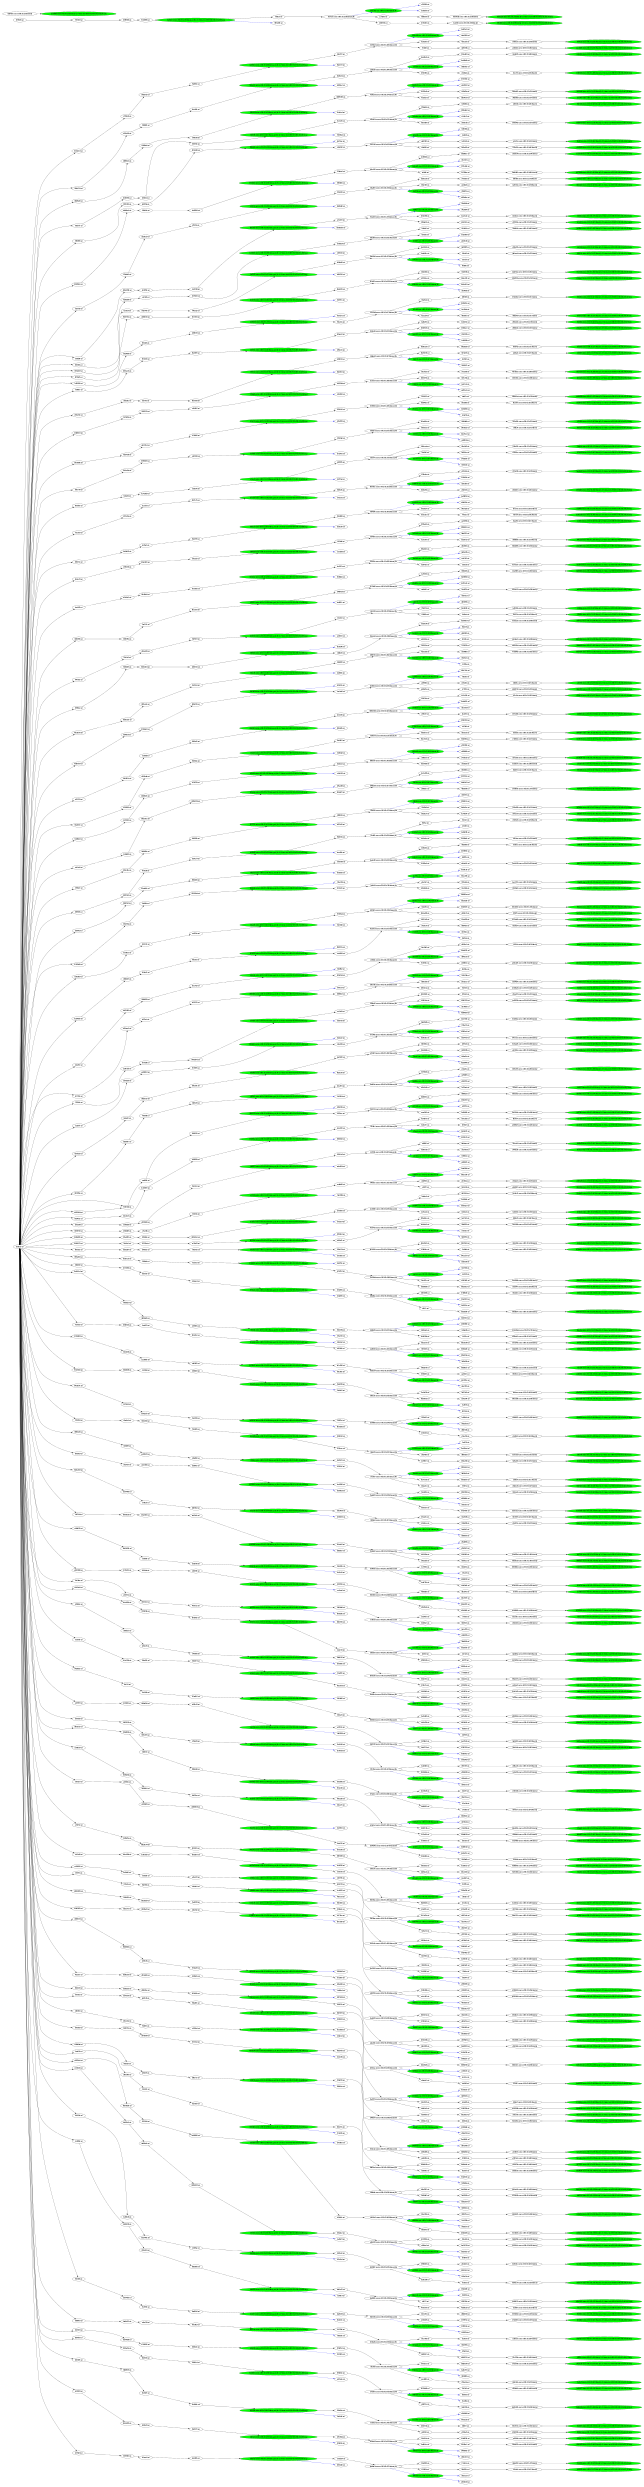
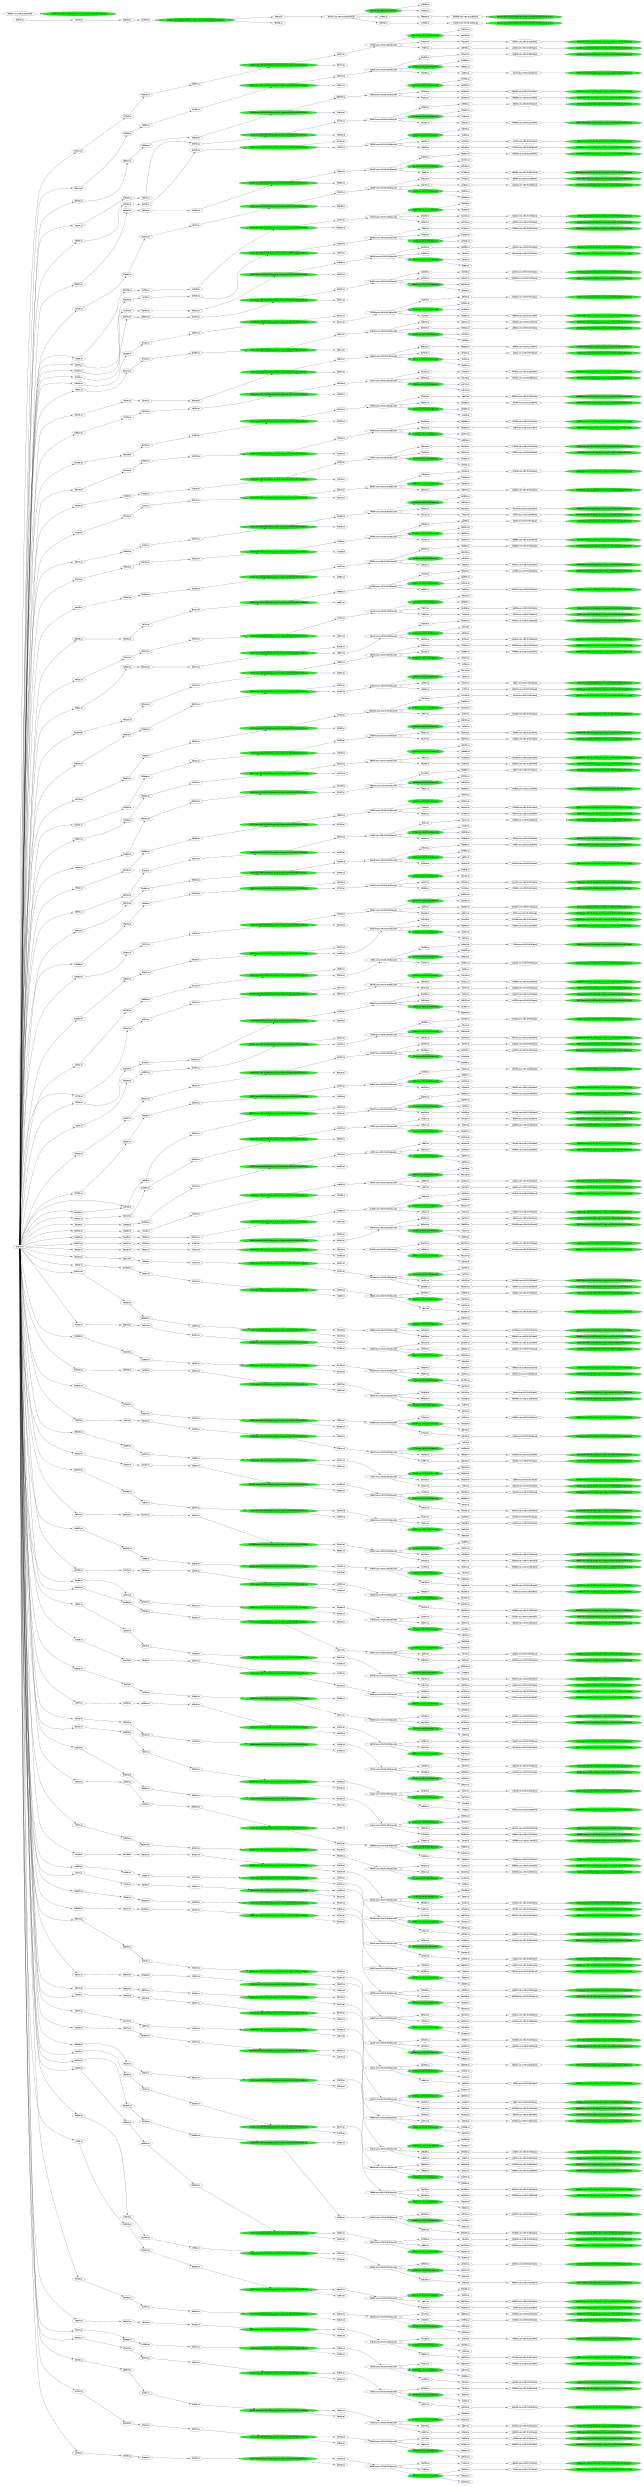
(445, 2470) -> (447, 2472)
